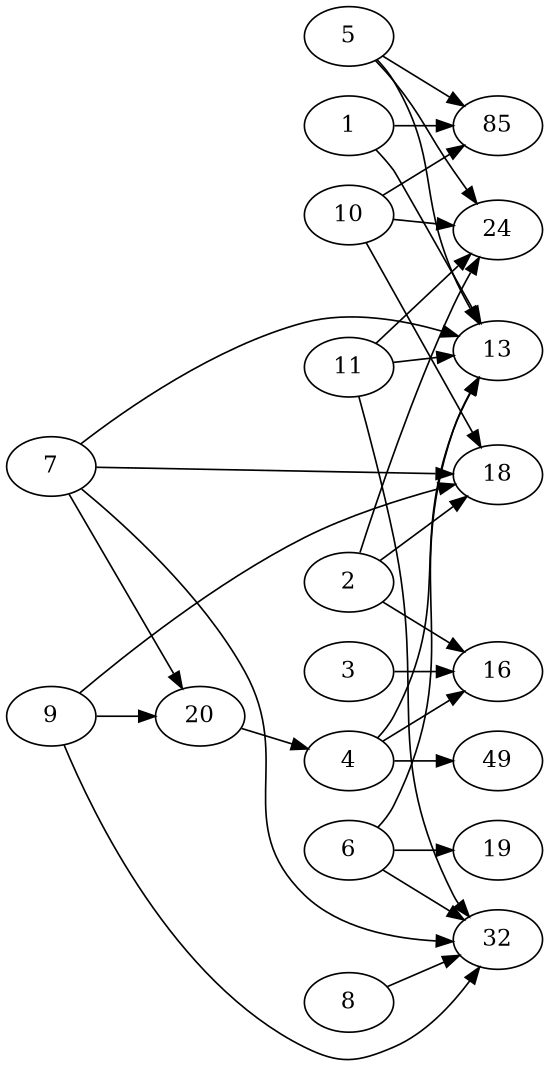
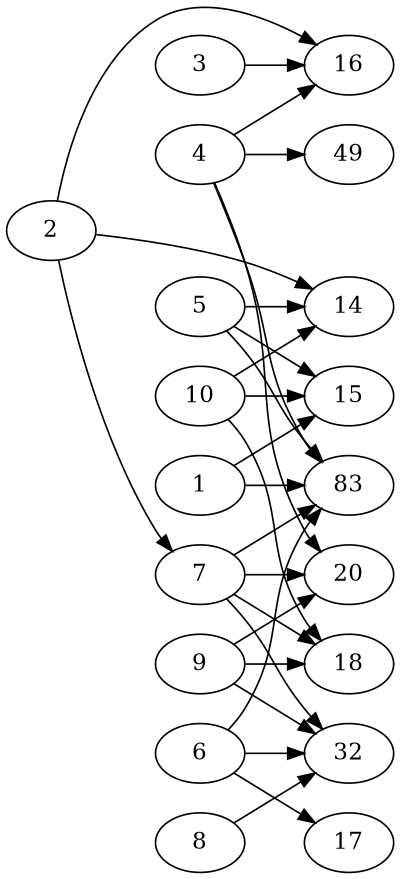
(498, 126) -> (349, 396)
(498, 230) -> (349, 307)
(498, 351) -> (349, 485)
(349, 367) -> none
(417, 534) -> (98, 404)
(276, 739) -> (267, 407)
(498, 850) -> (349, 843)
